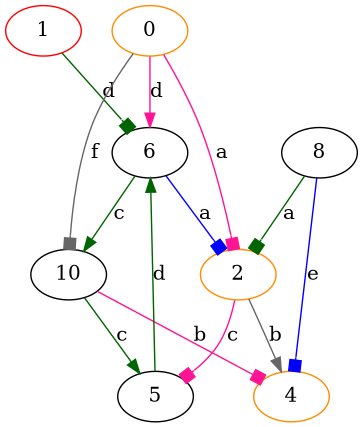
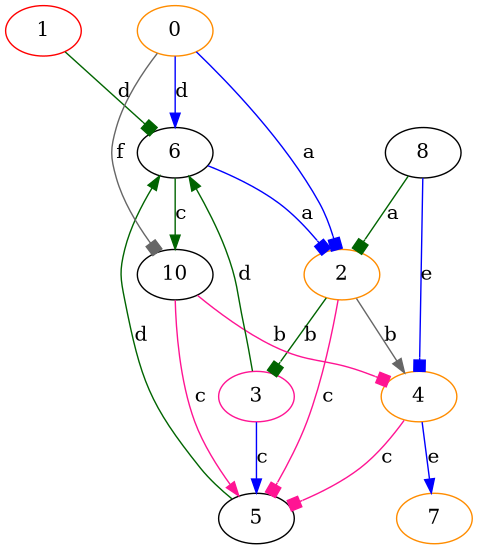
(150, 85) -> (175, 85)
(206, 142) -> (274, 137)
(108, 330) -> (187, 397)
none -> (256, 397)
none -> (360, 468)
none -> (434, 519)
